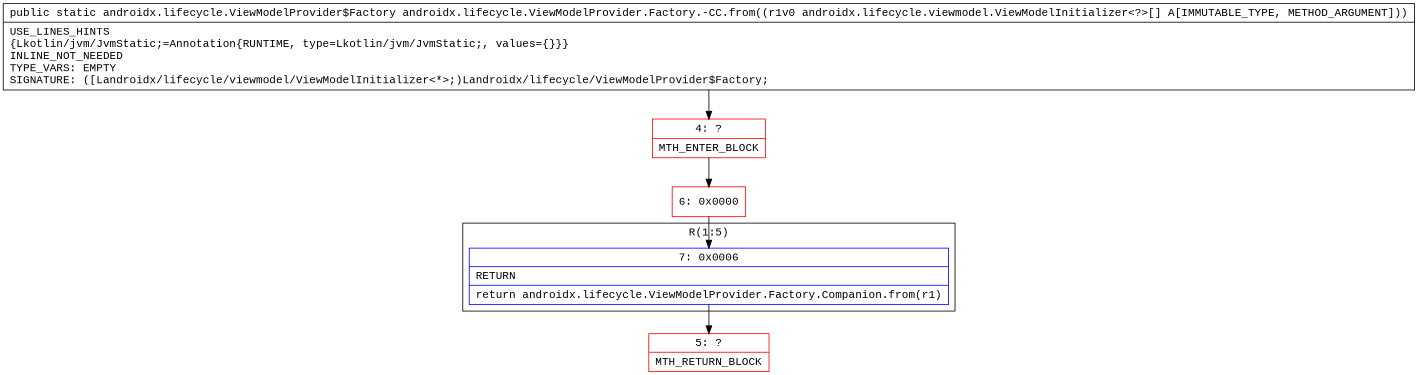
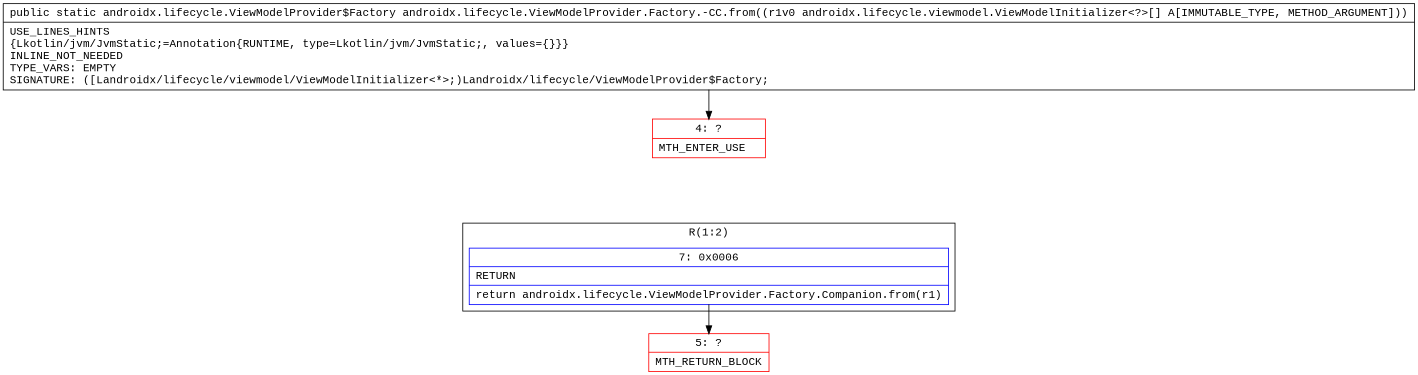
(709, 148) -> (702, 148)
(709, 202) -> none
(709, 232) -> (709, 232)
